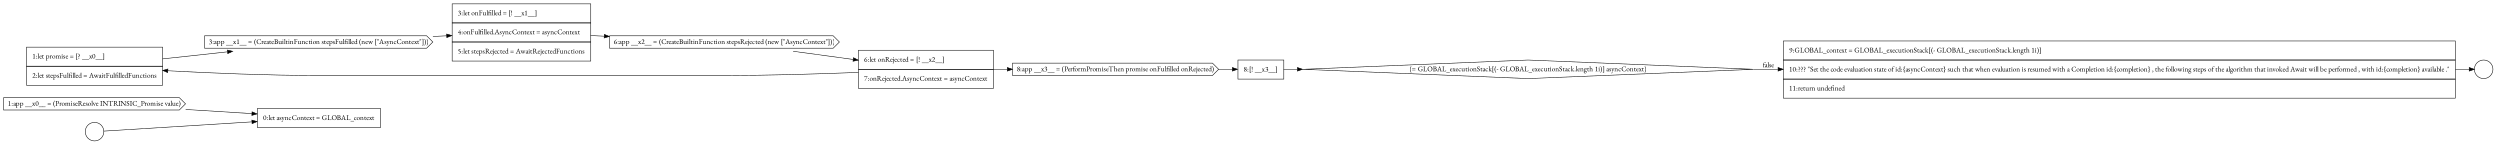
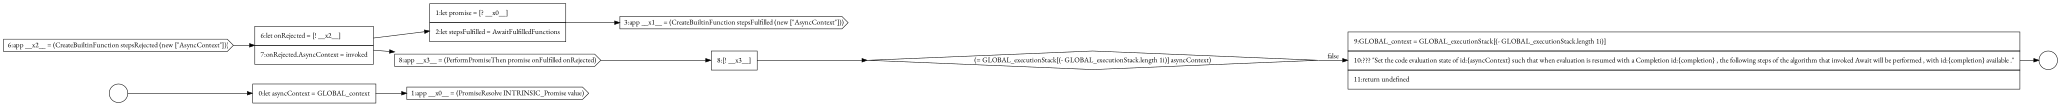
(521, 32) -> none
(926, 79) -> (314, 55)
(219, 112) -> (389, 93)
